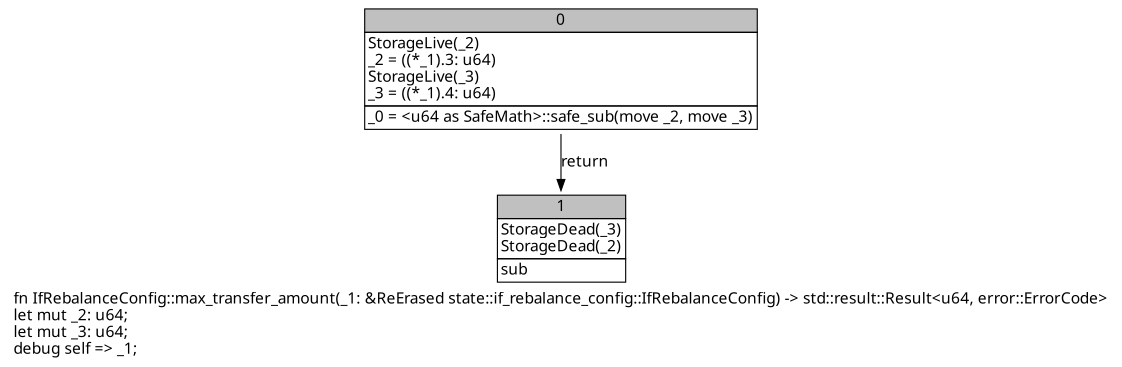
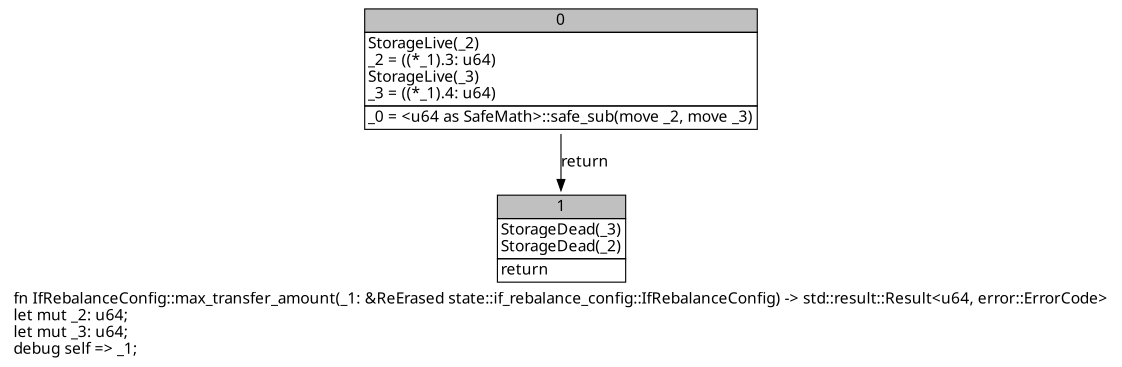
(515, 270) -> (525, 270)
